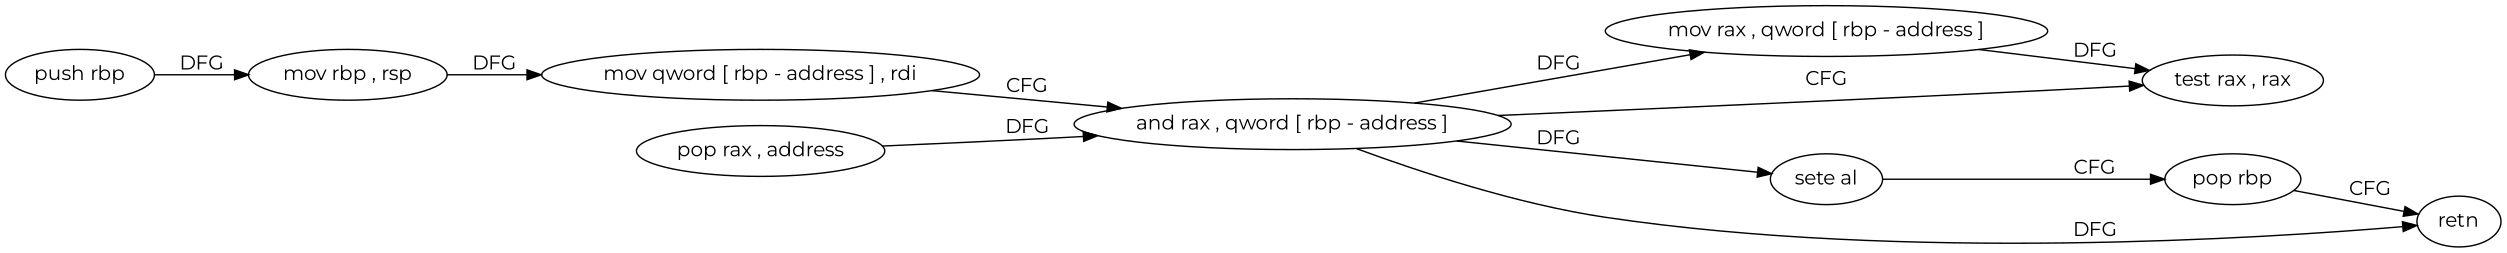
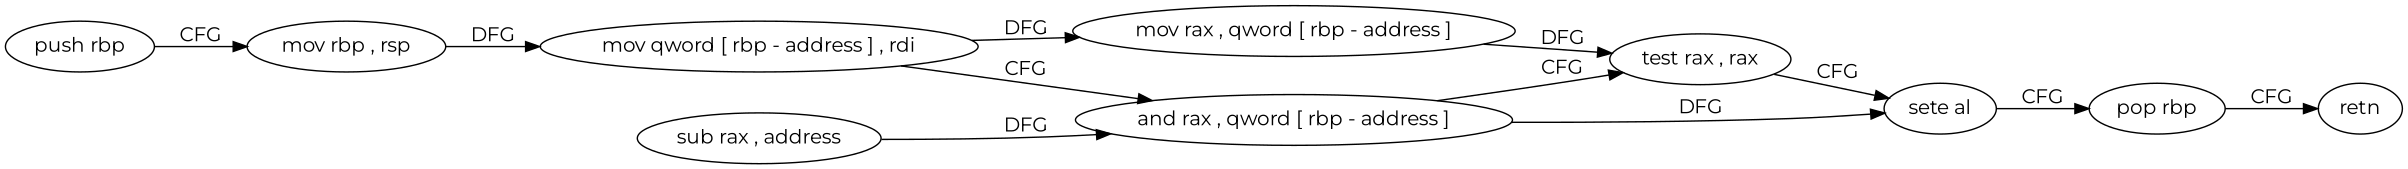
(201, 64) -> (201, 36)
(1552, 79) -> (1019, 39)
none -> (1824, 85)
(761, 151) -> (759, 138)
(1874, 240) -> none
